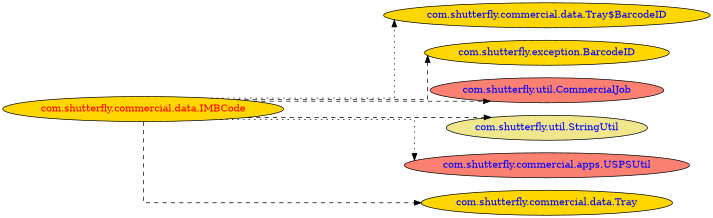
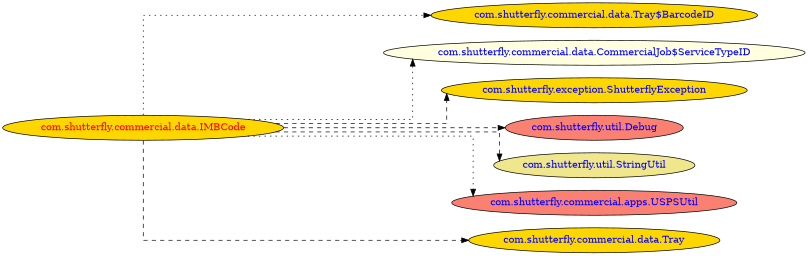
(547, 53) -> (594, 90)
none -> (594, 53)
(547, 90) -> (594, 128)
